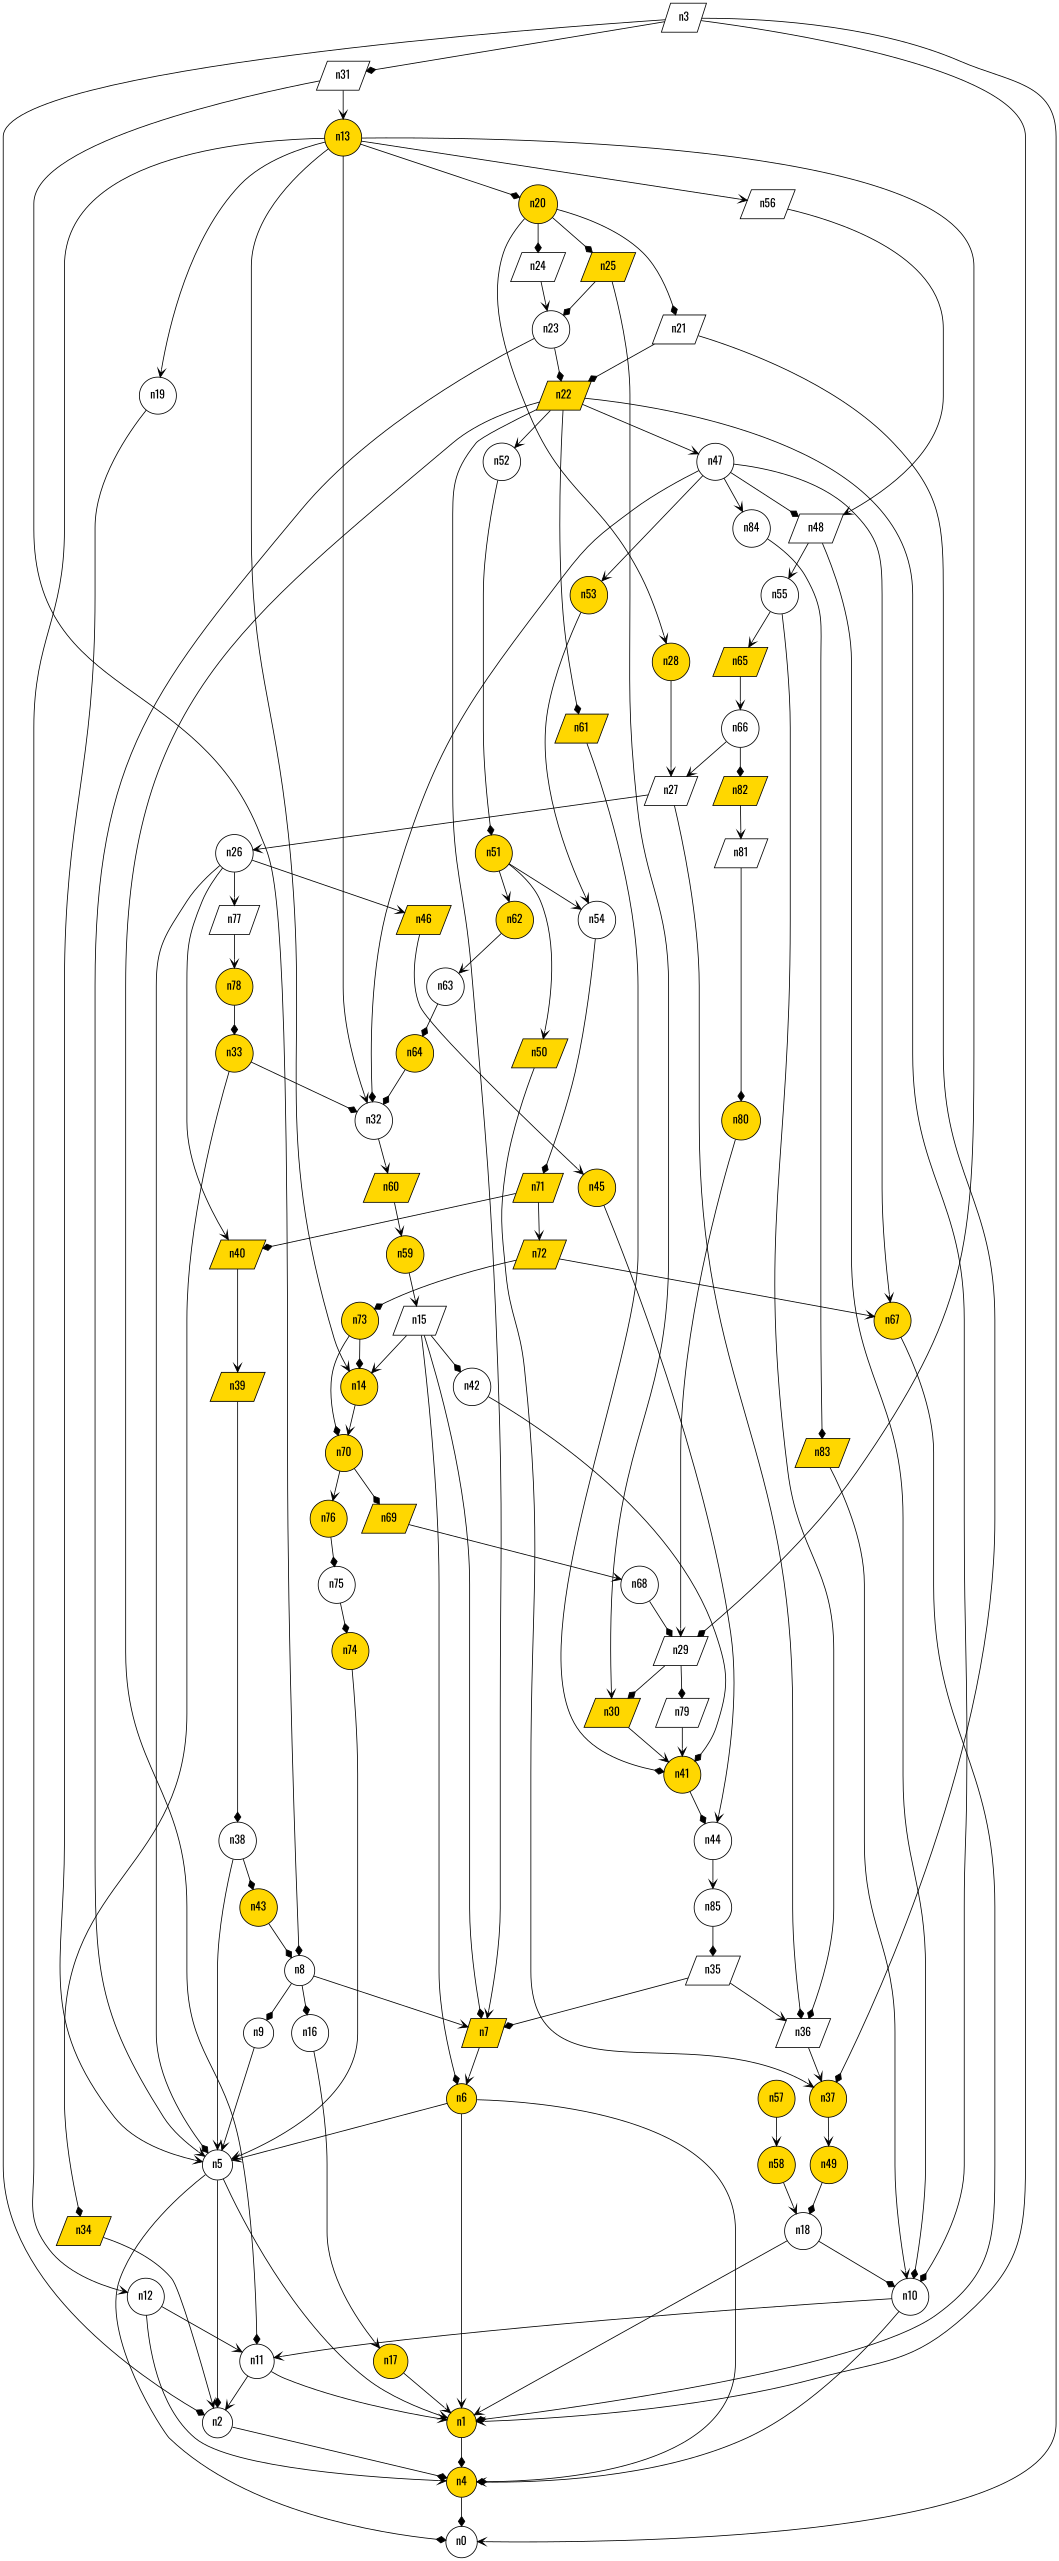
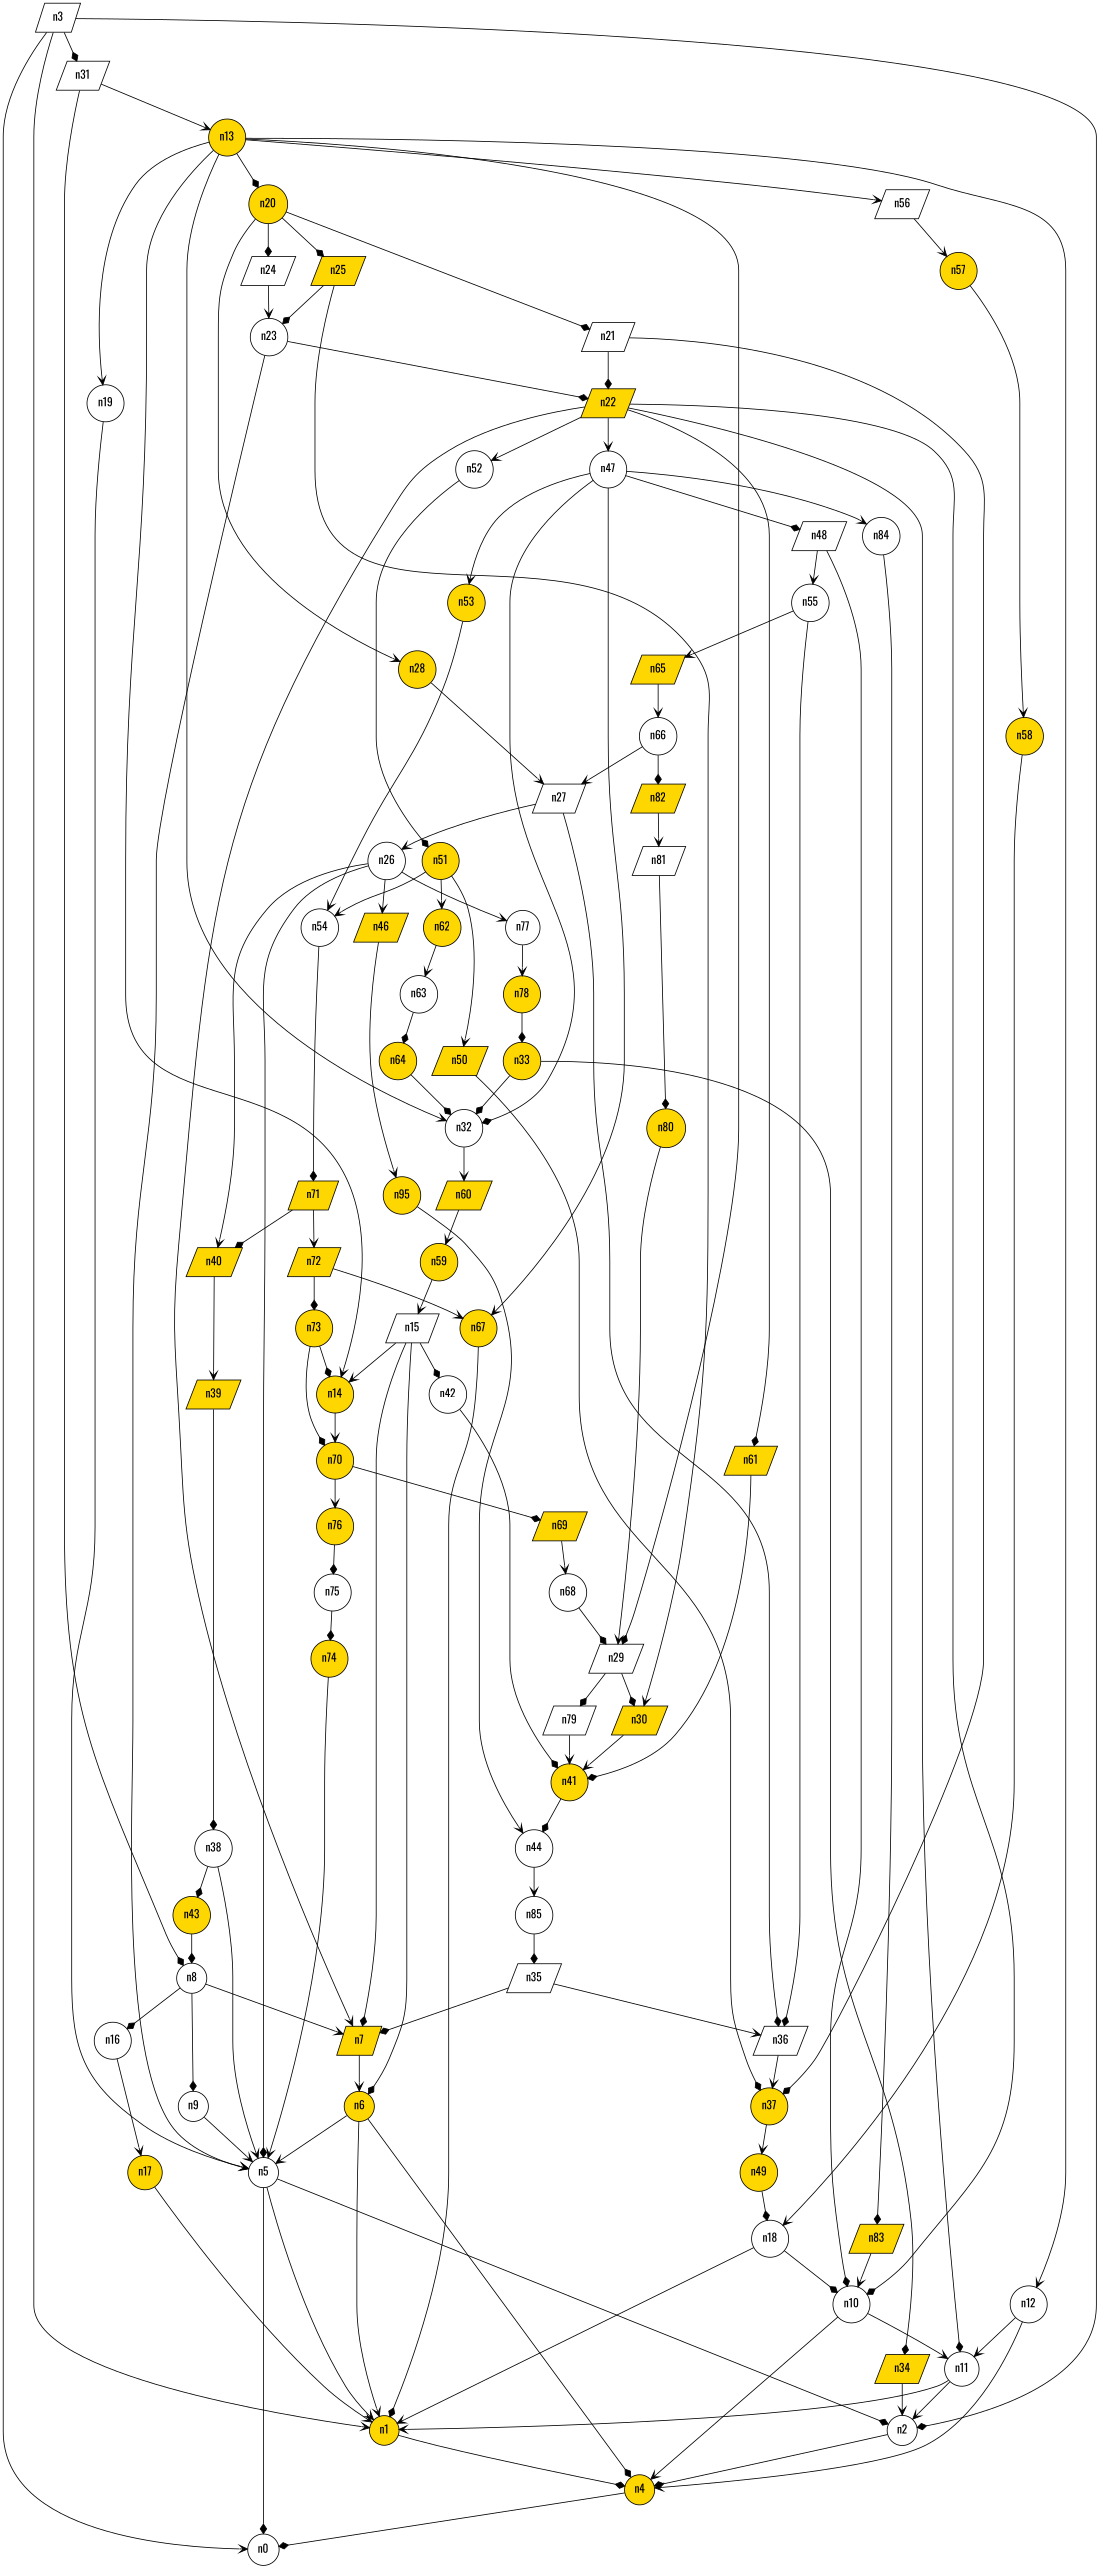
(943, 335) -> (928, 235)
(234, 920) -> (523, 928)
(597, 1188) -> (402, 1196)
(532, 1680) -> (659, 1563)
